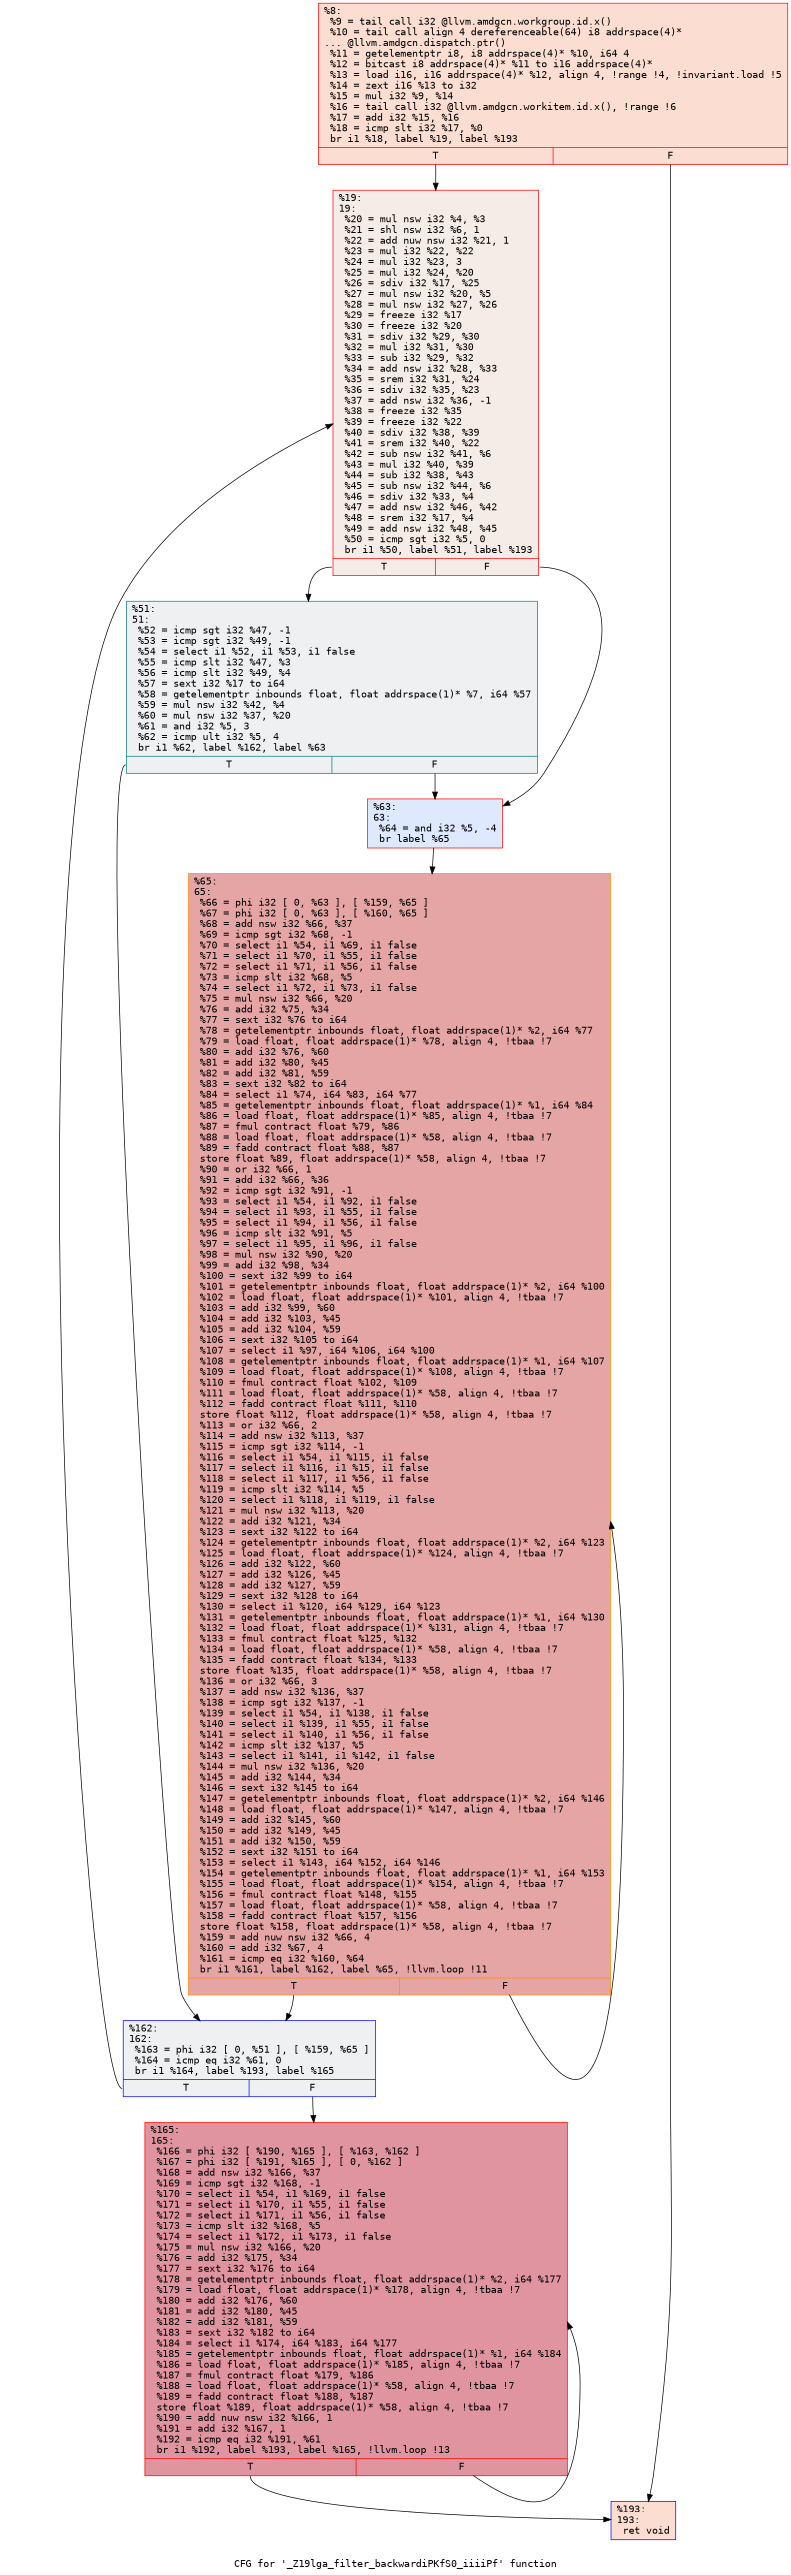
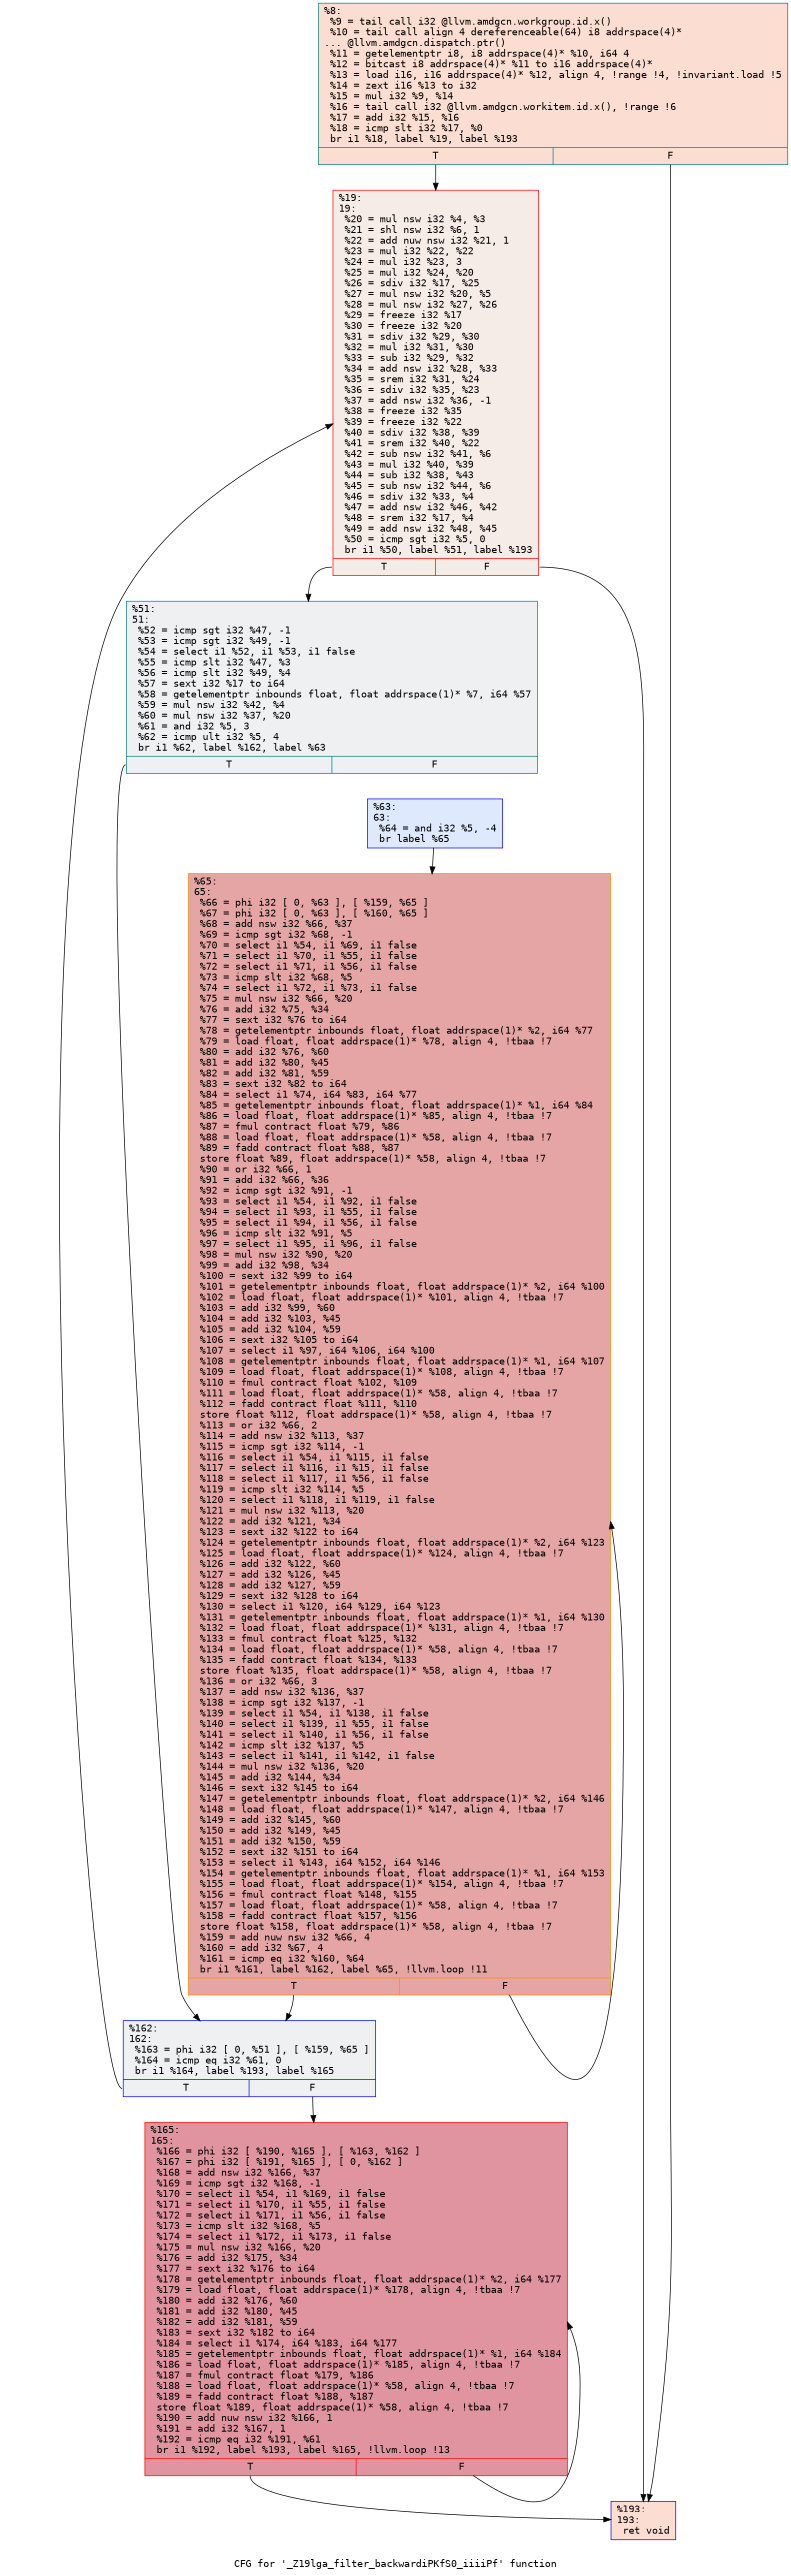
(553, 84) -> (553, 84)
(591, 680) -> (643, 1502)
(435, 783) -> none
(435, 823) -> (435, 823)
